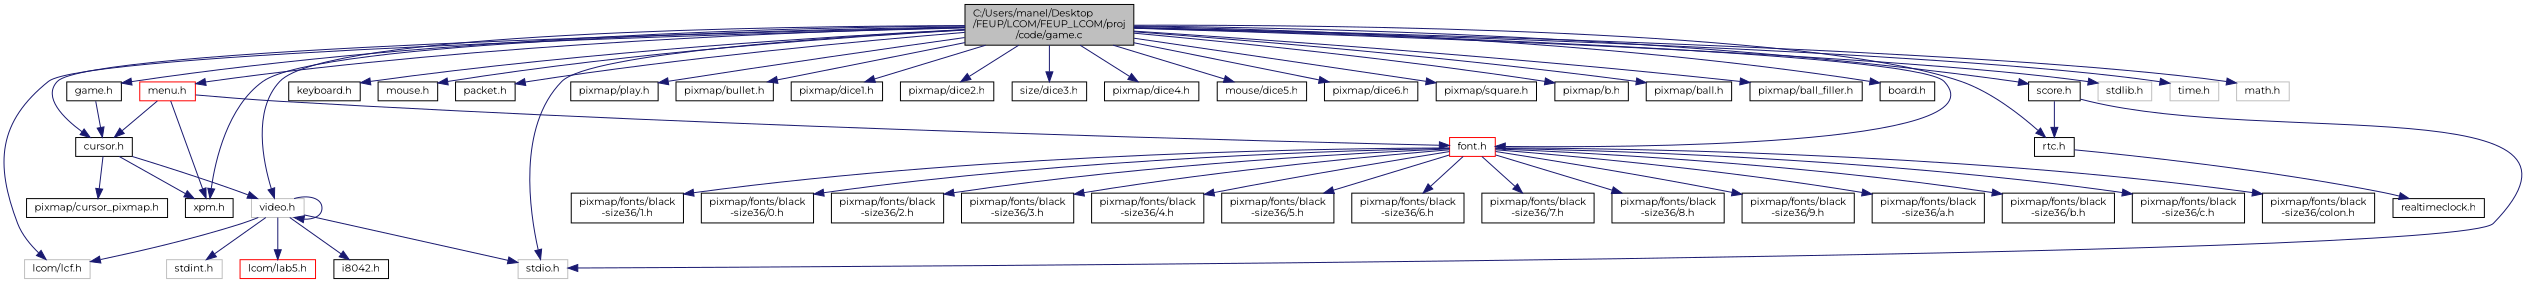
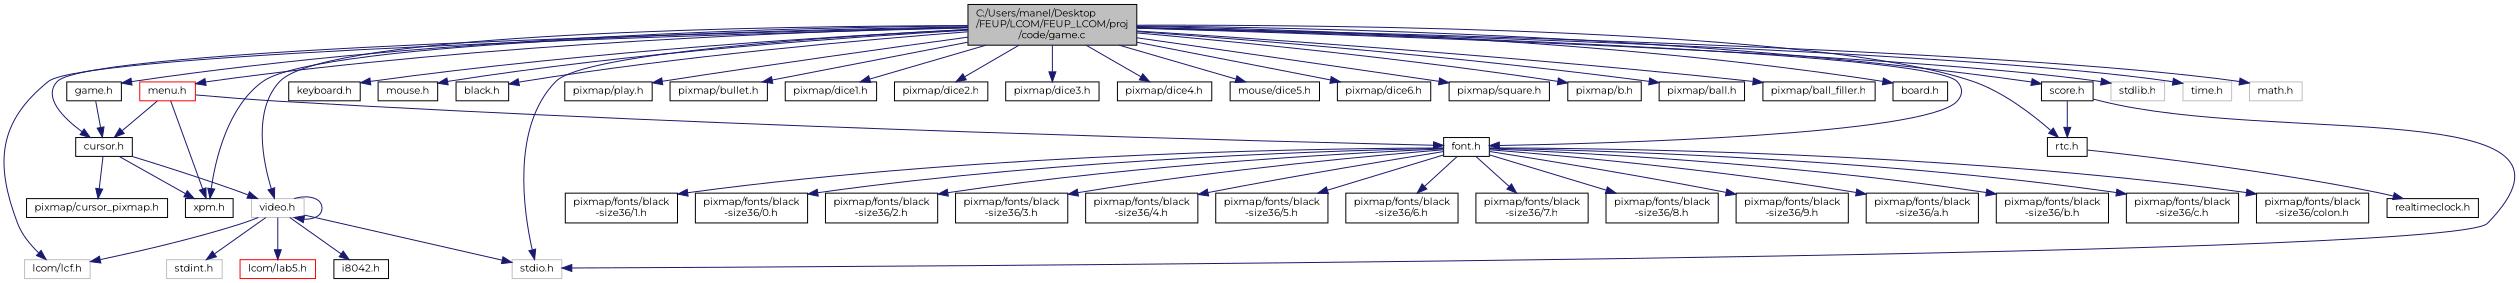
(485, 91) -> (482, 91)
(1049, 91) -> (1052, 91)
(1472, 147) -> (1466, 147)
